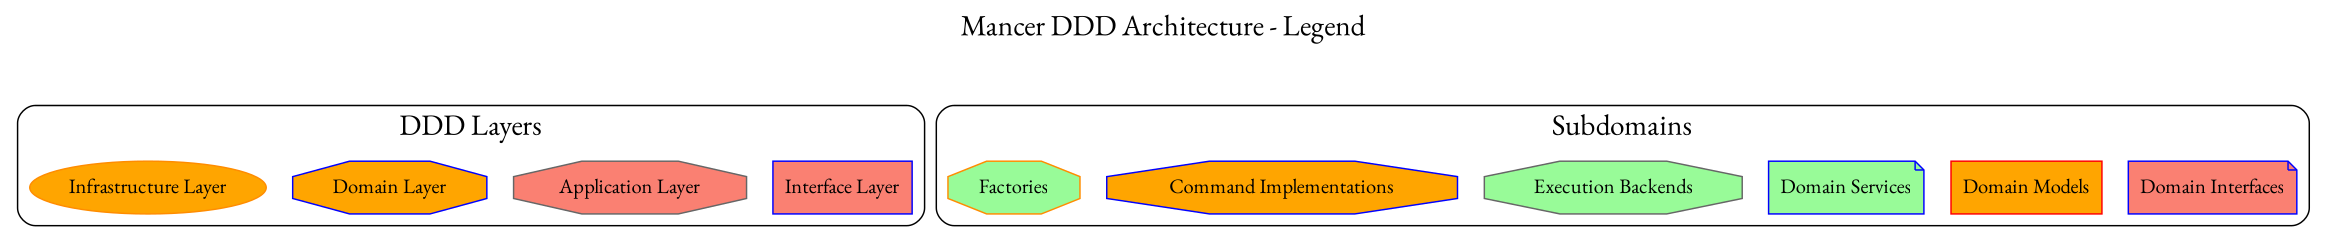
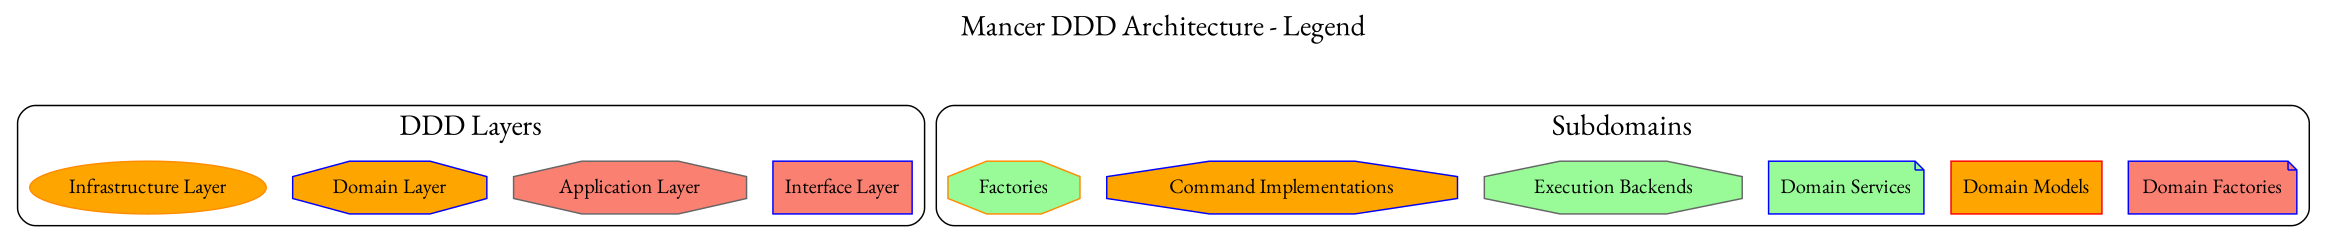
(2213, 188) -> (2213, 188)
